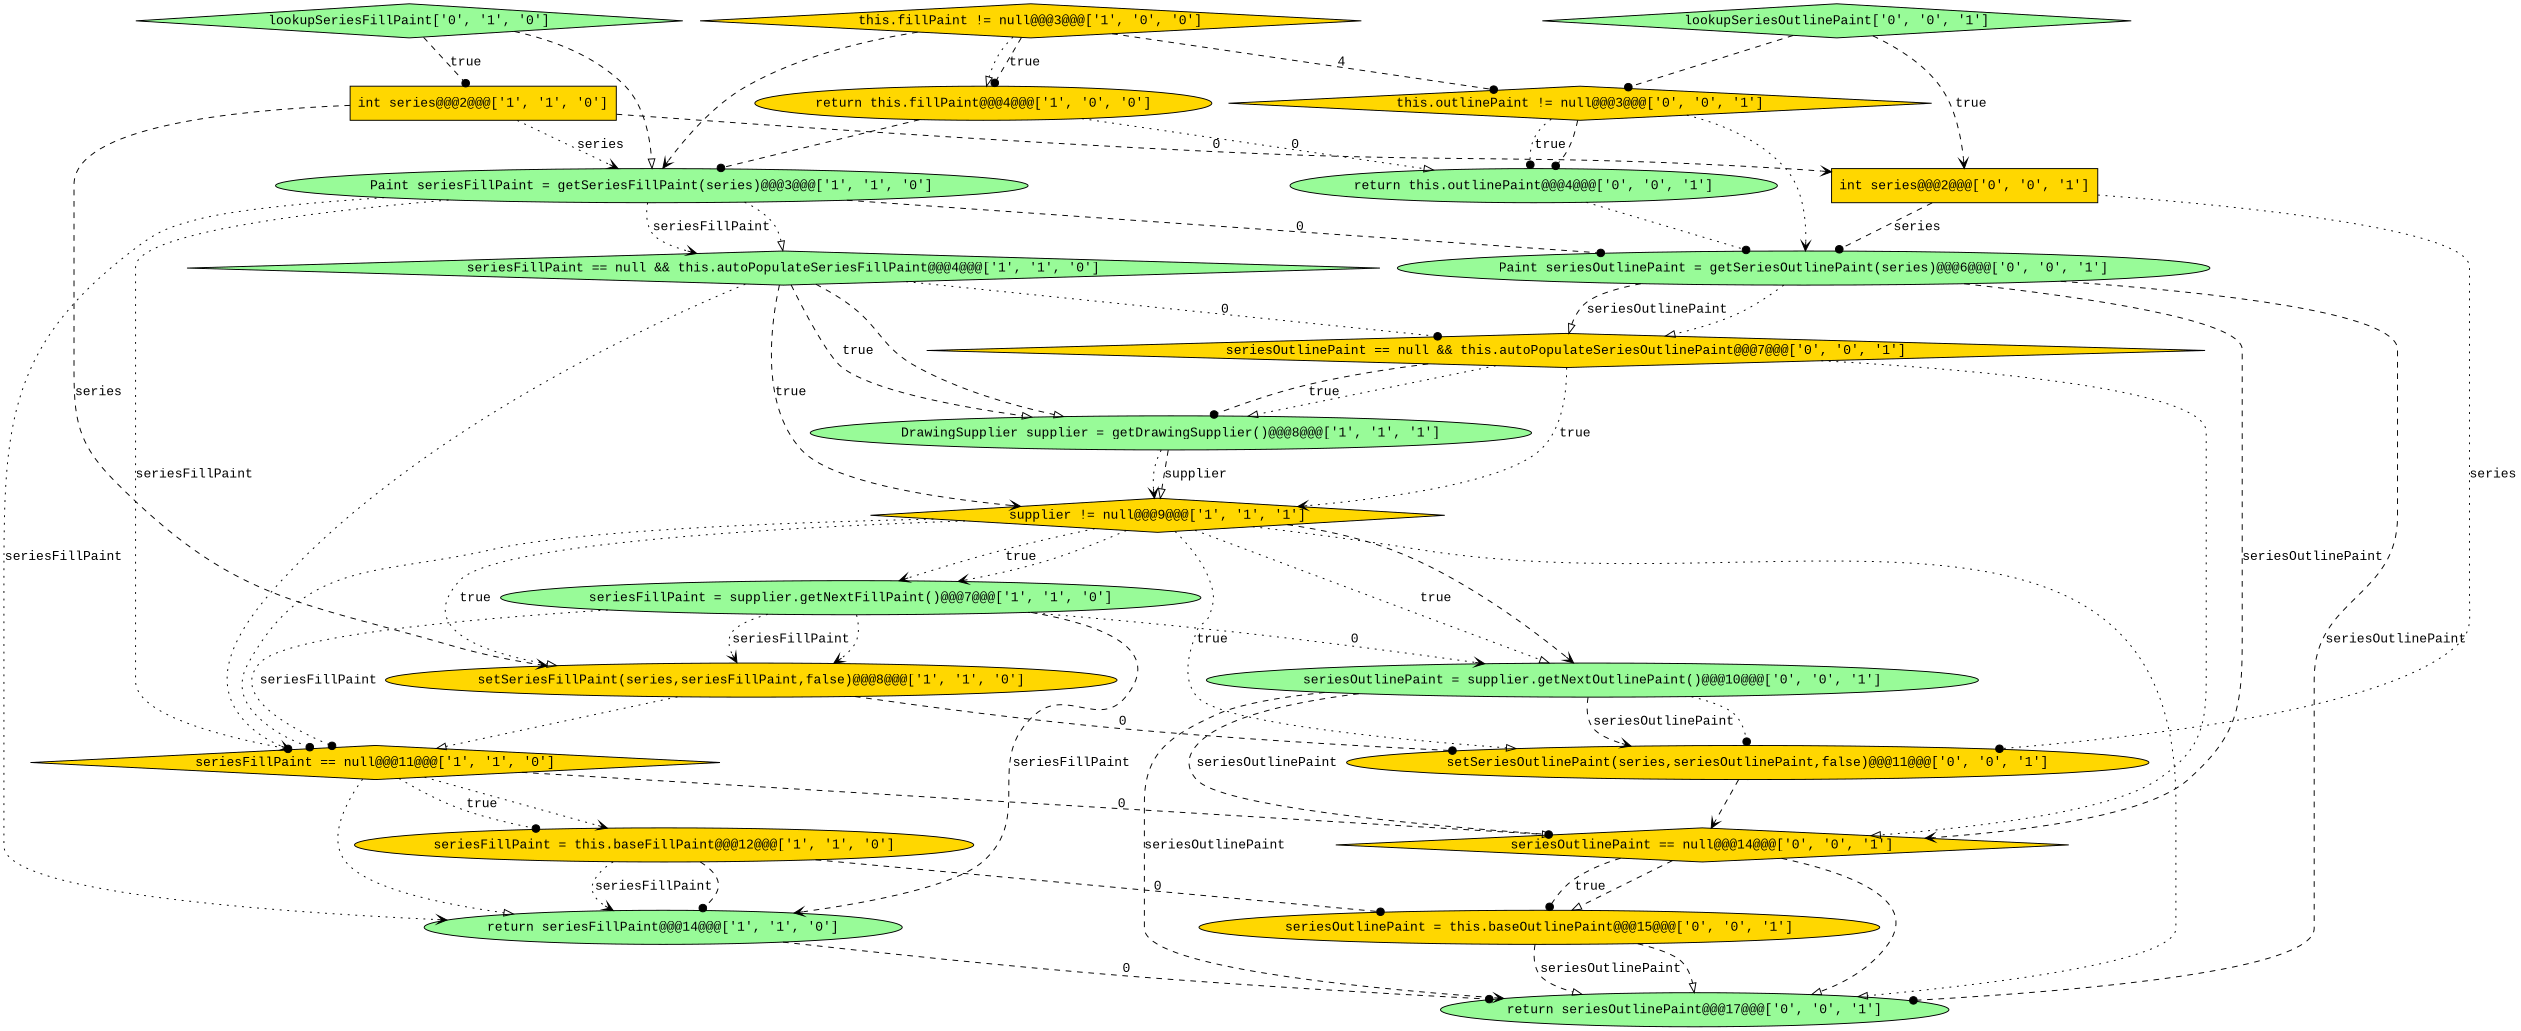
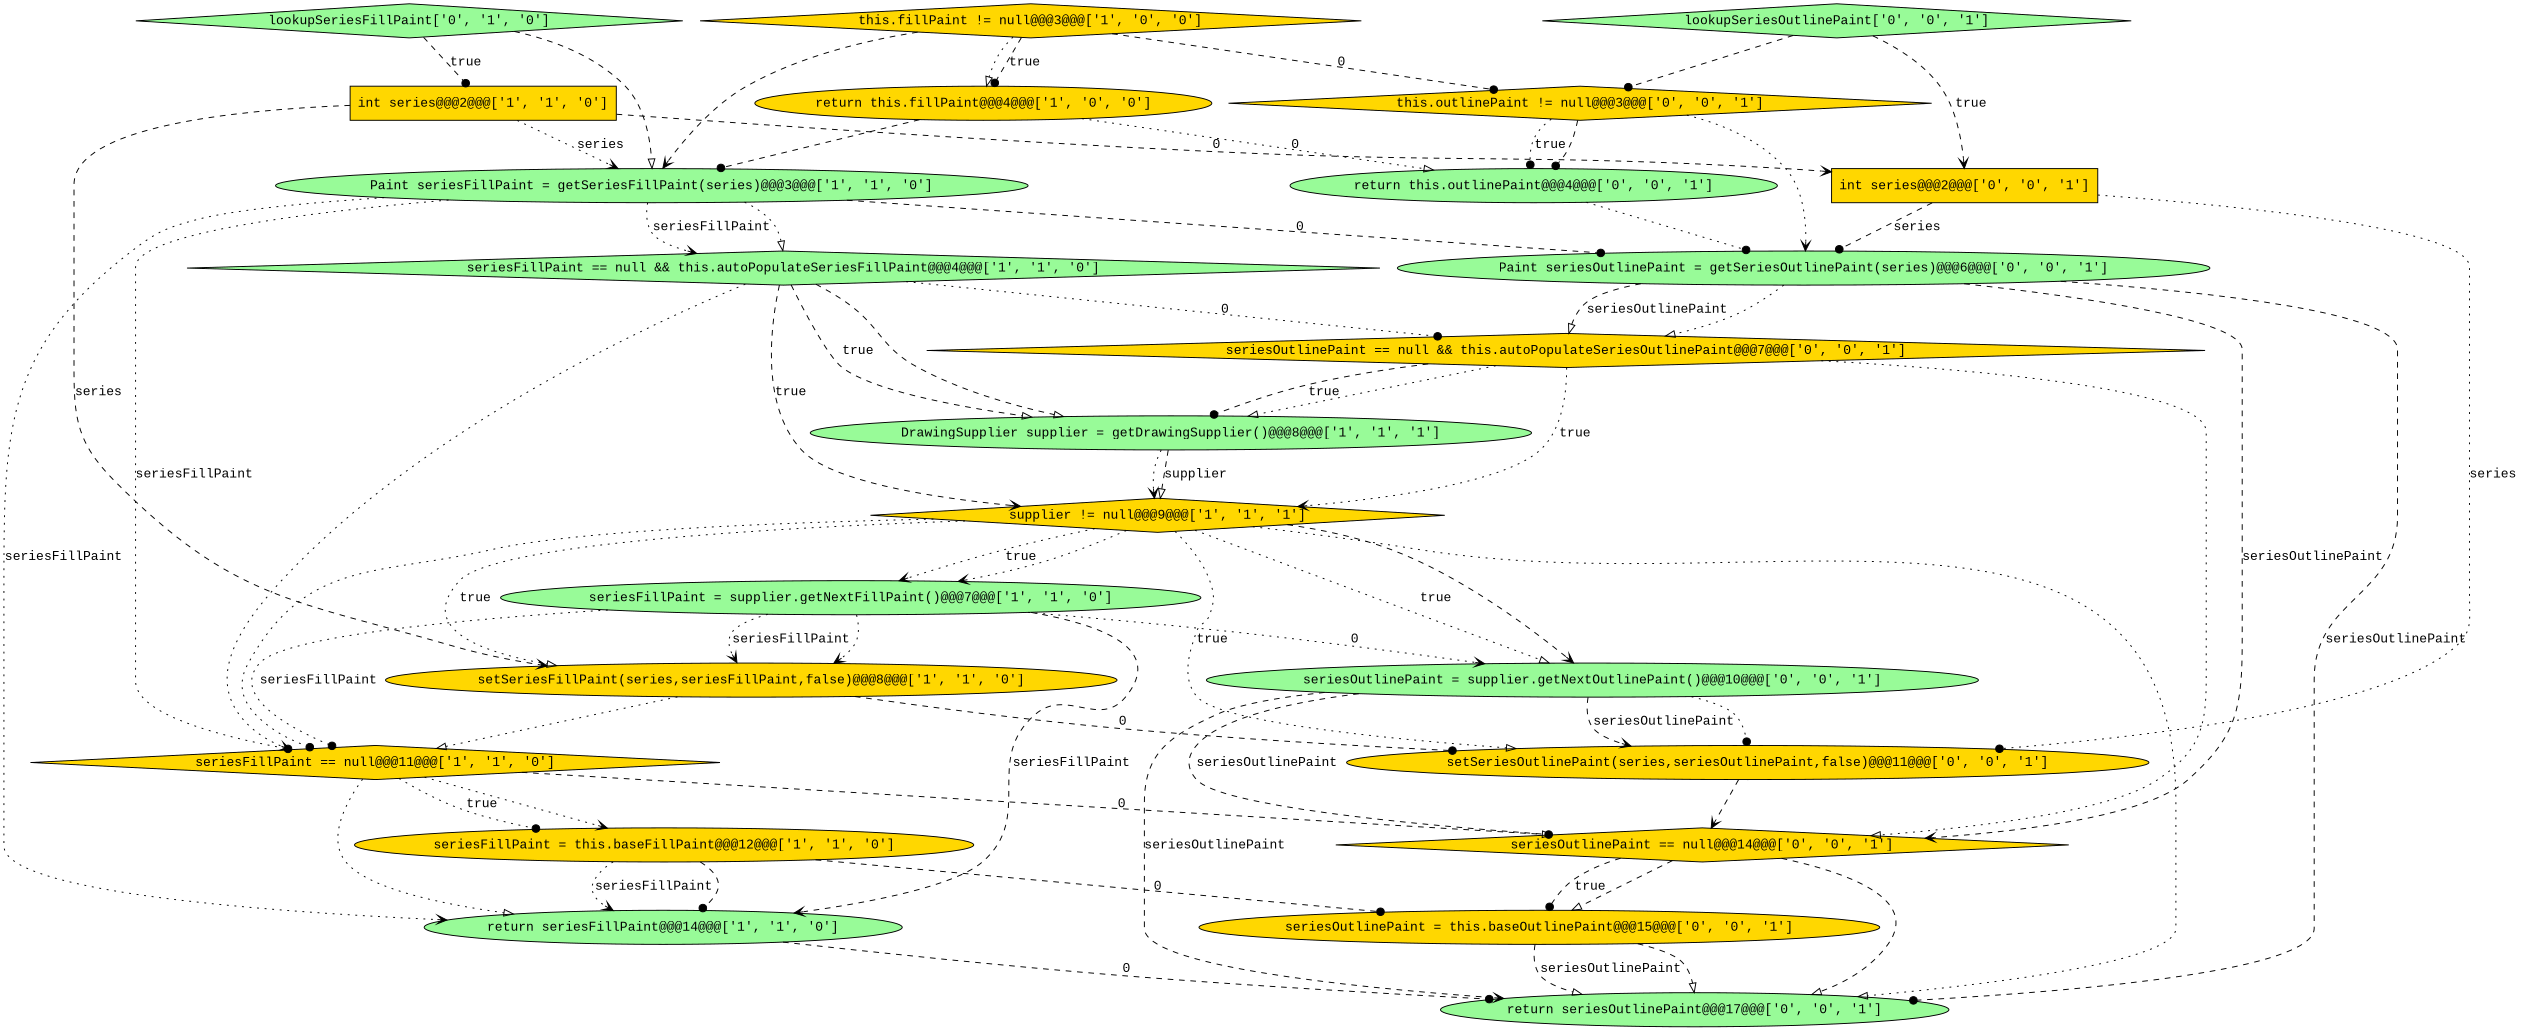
(1342, 62) -> (1342, 62)
